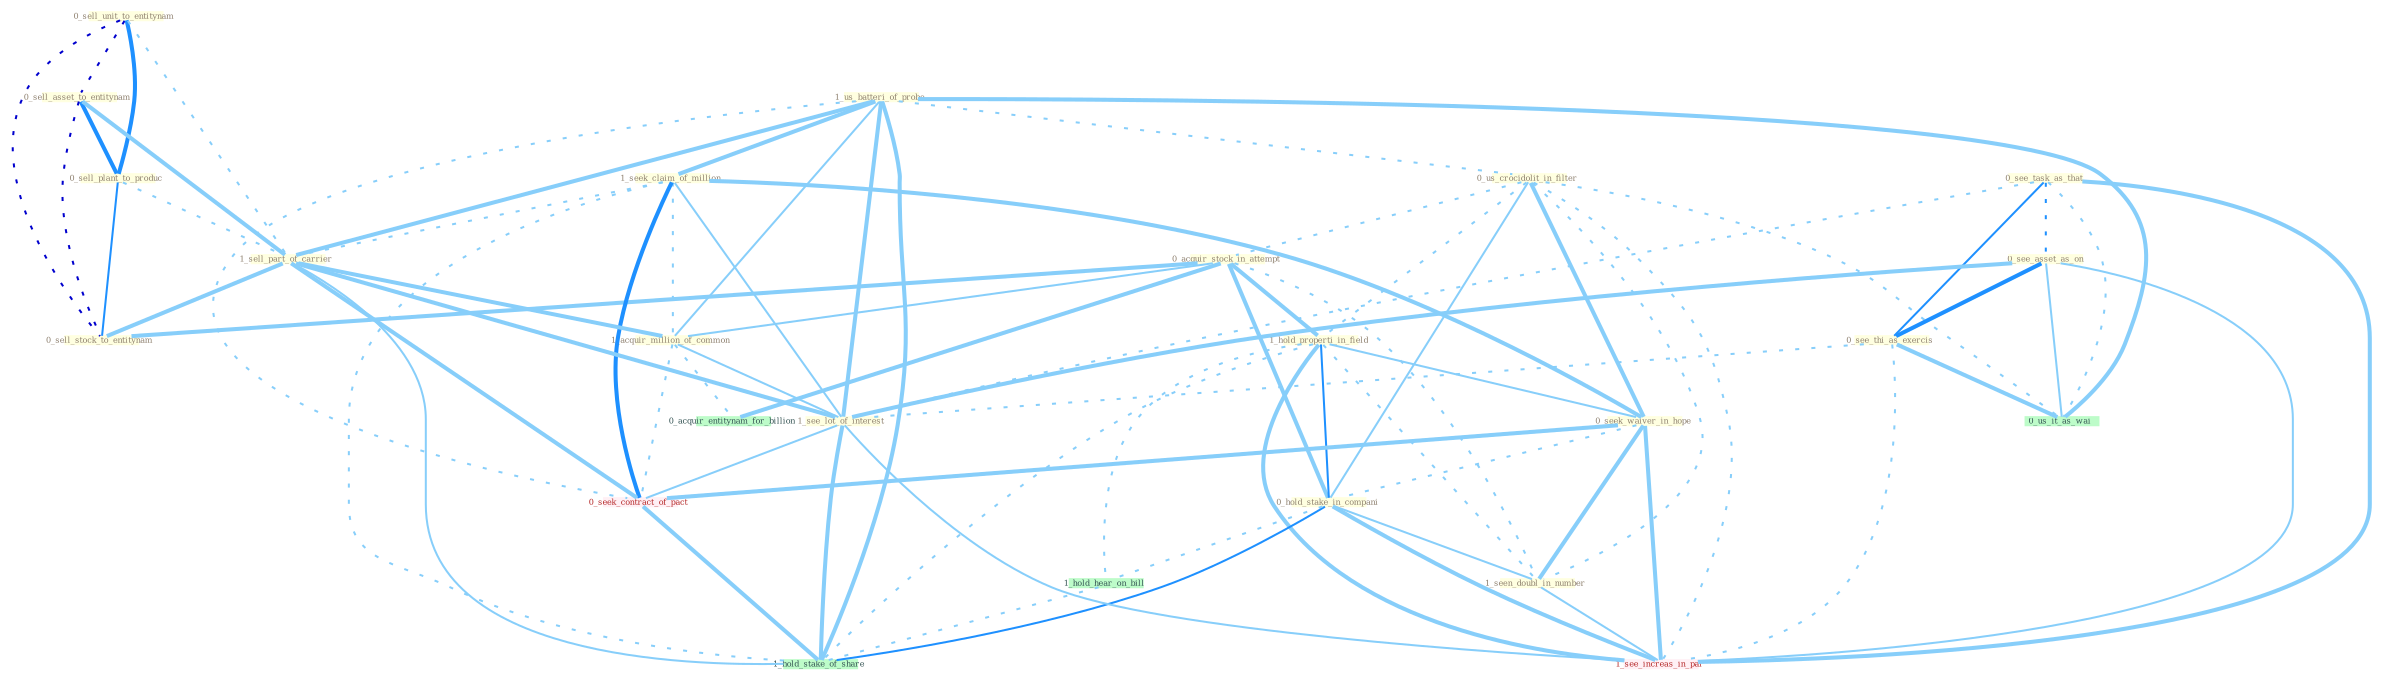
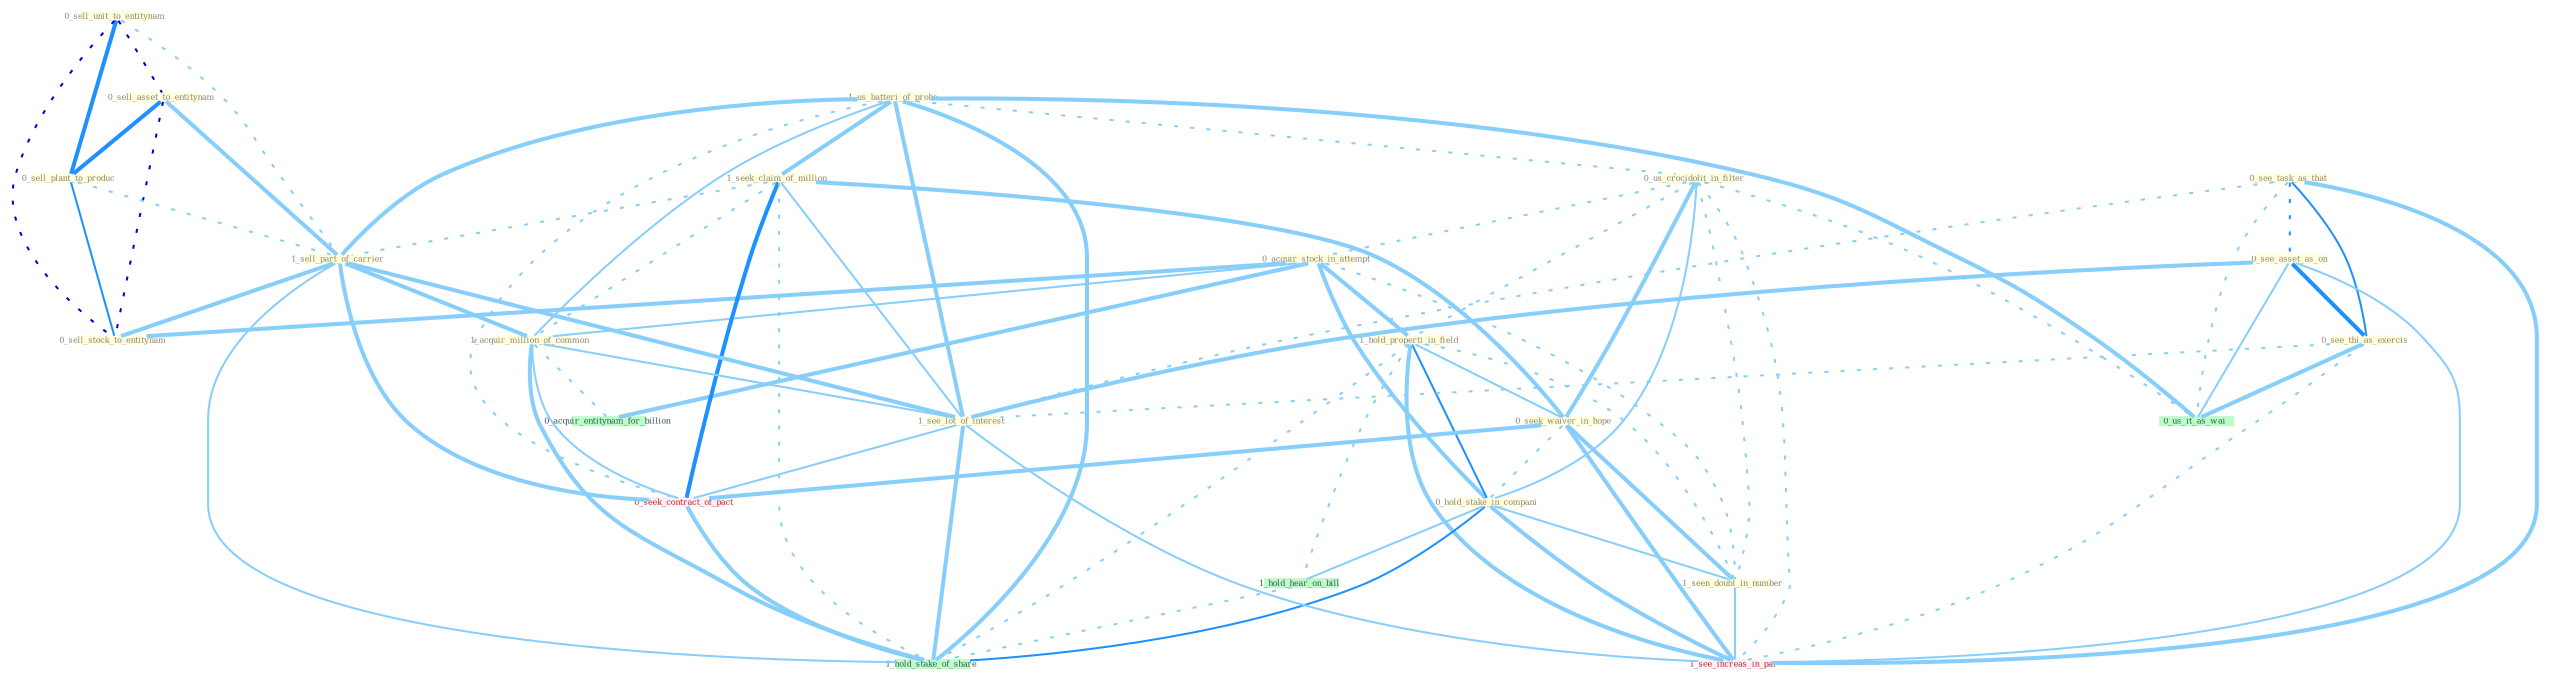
(657, 421) -> (576, 447)
(1217, 543) -> (1395, 543)
none -> (674, 555)
